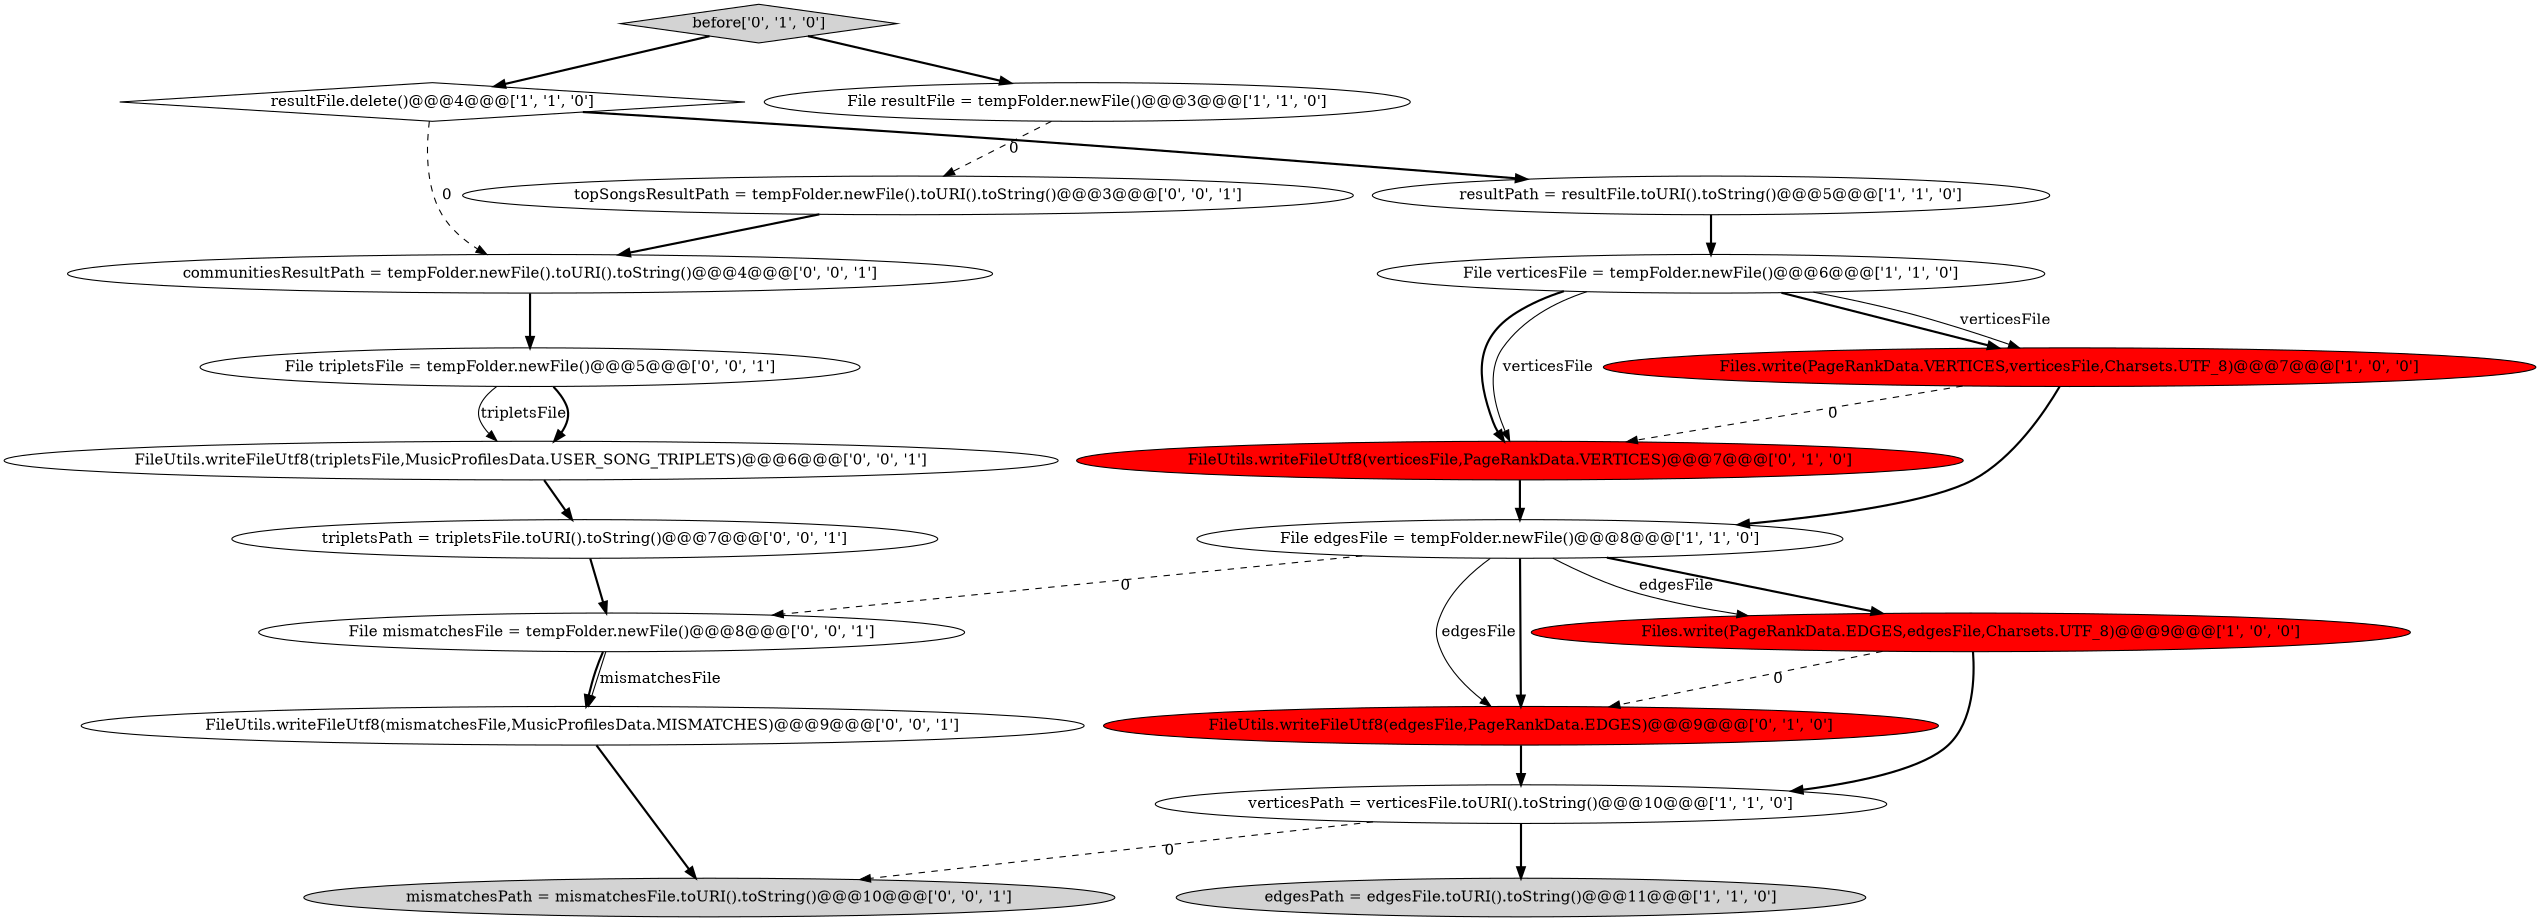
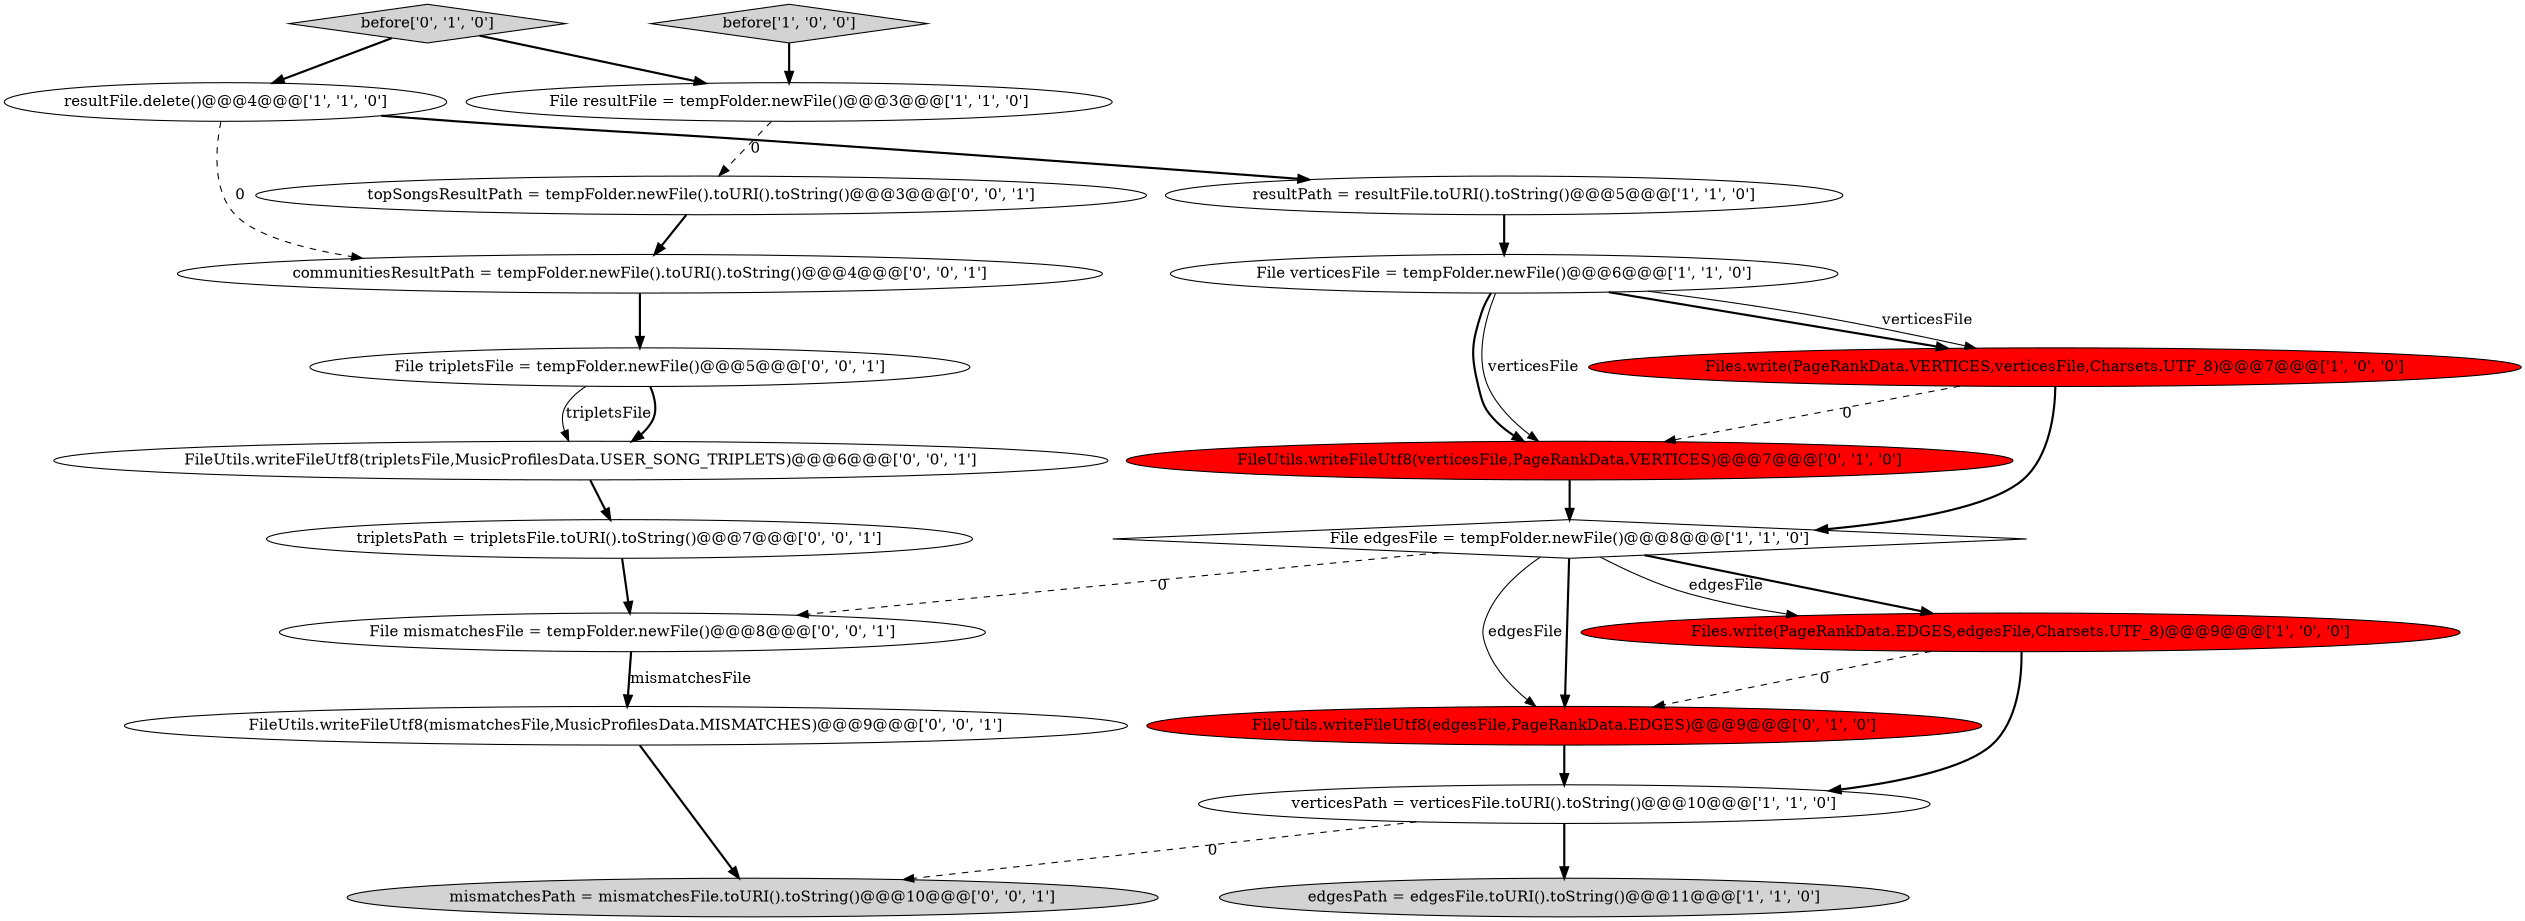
none -> (789, 24)
(432, 102) -> (225, 102)
(1520, 539) -> (1570, 539)
